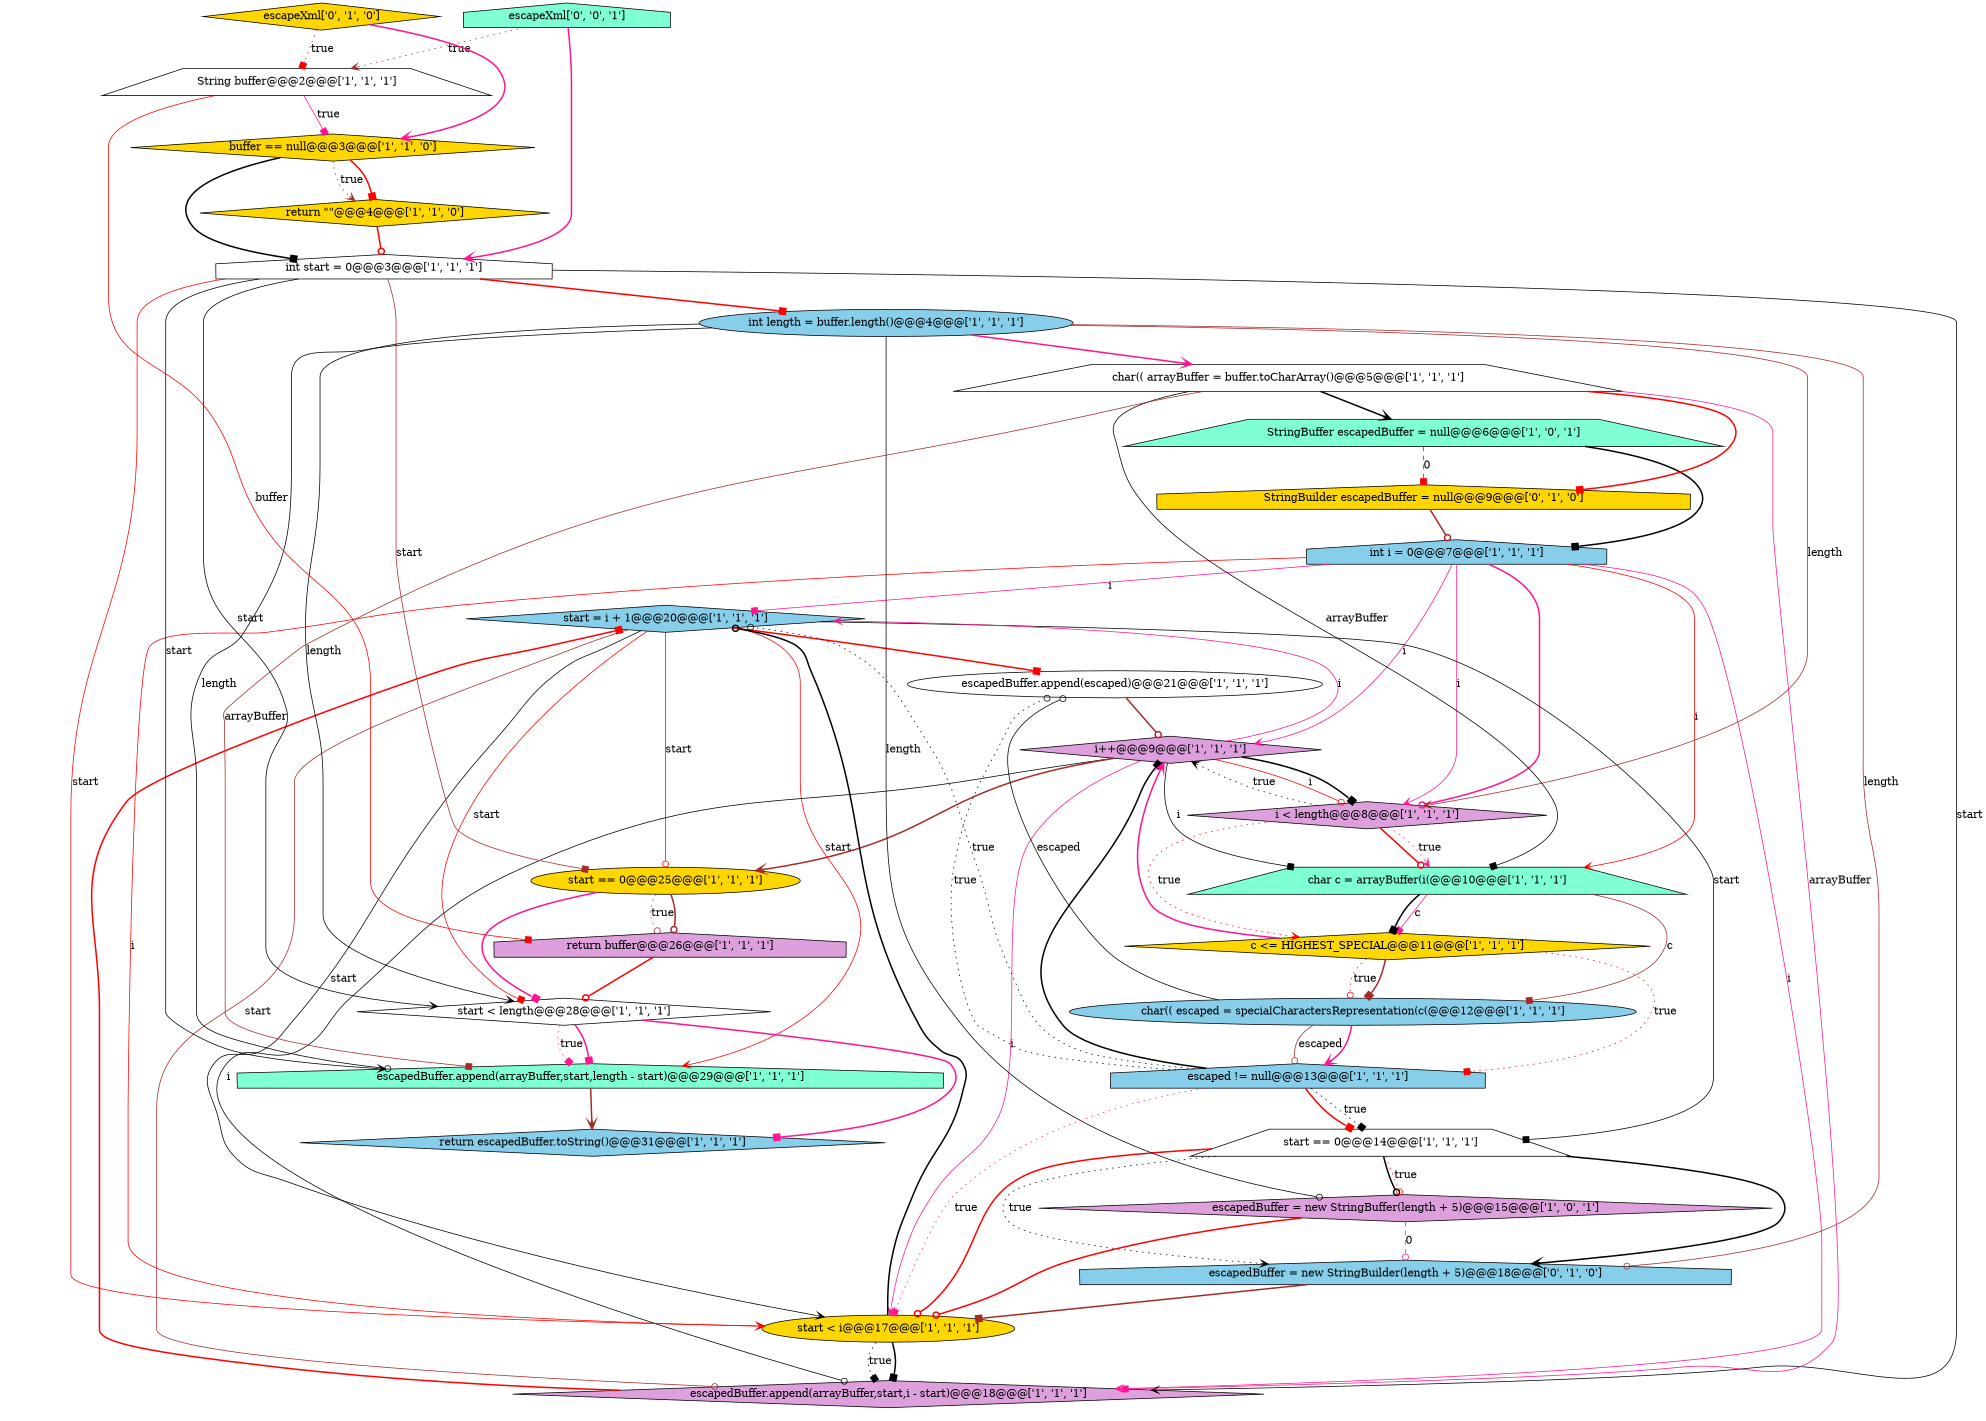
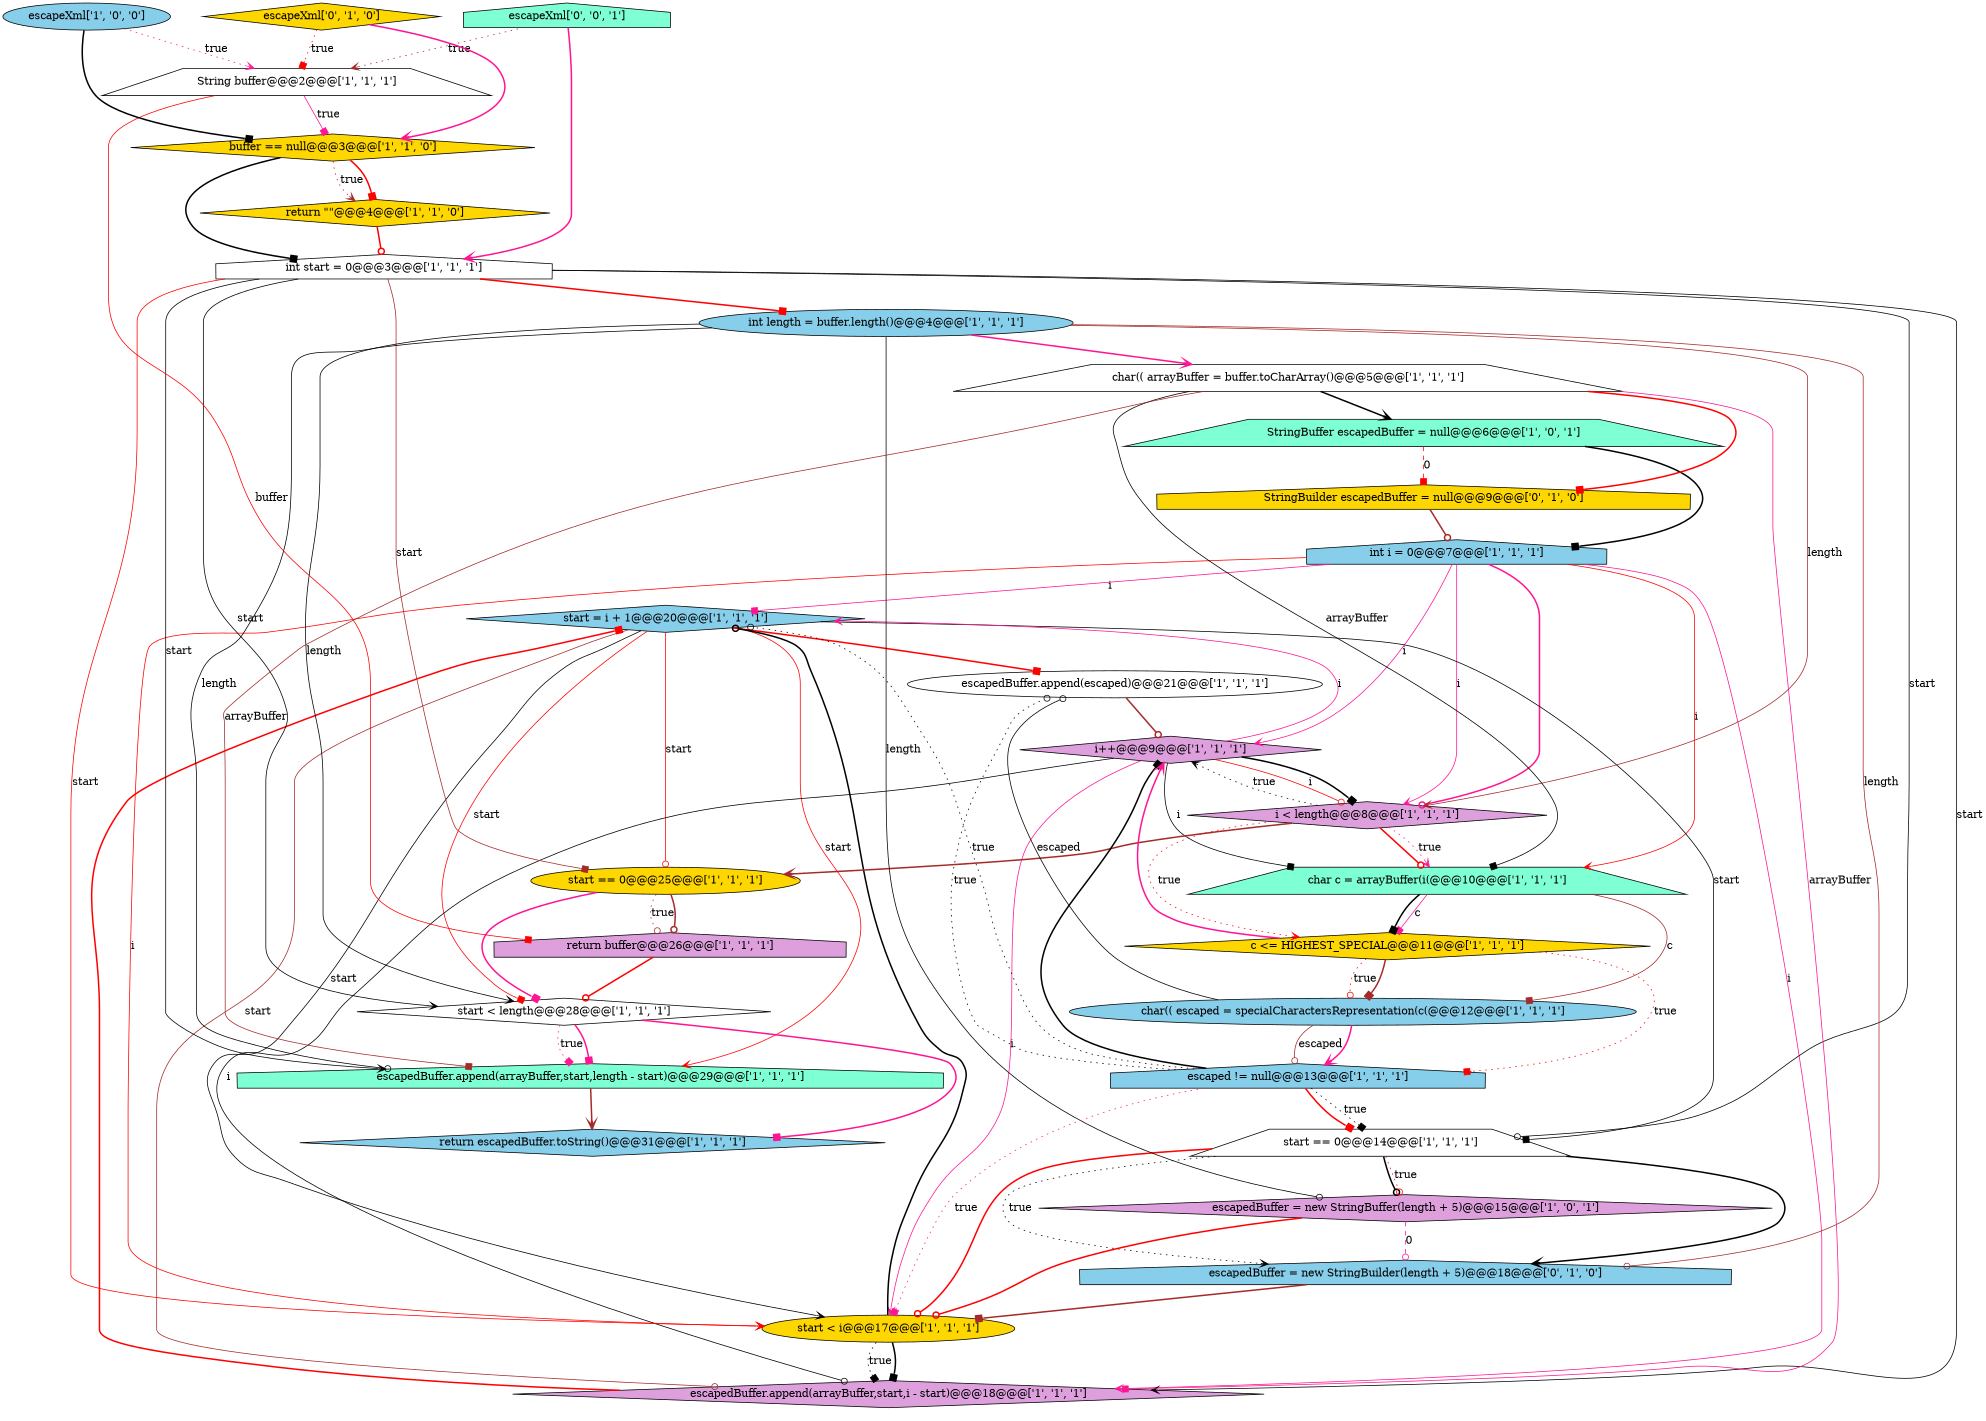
none -> (87, 17)
none -> (1901, 320)
(939, 814) -> (1056, 857)
